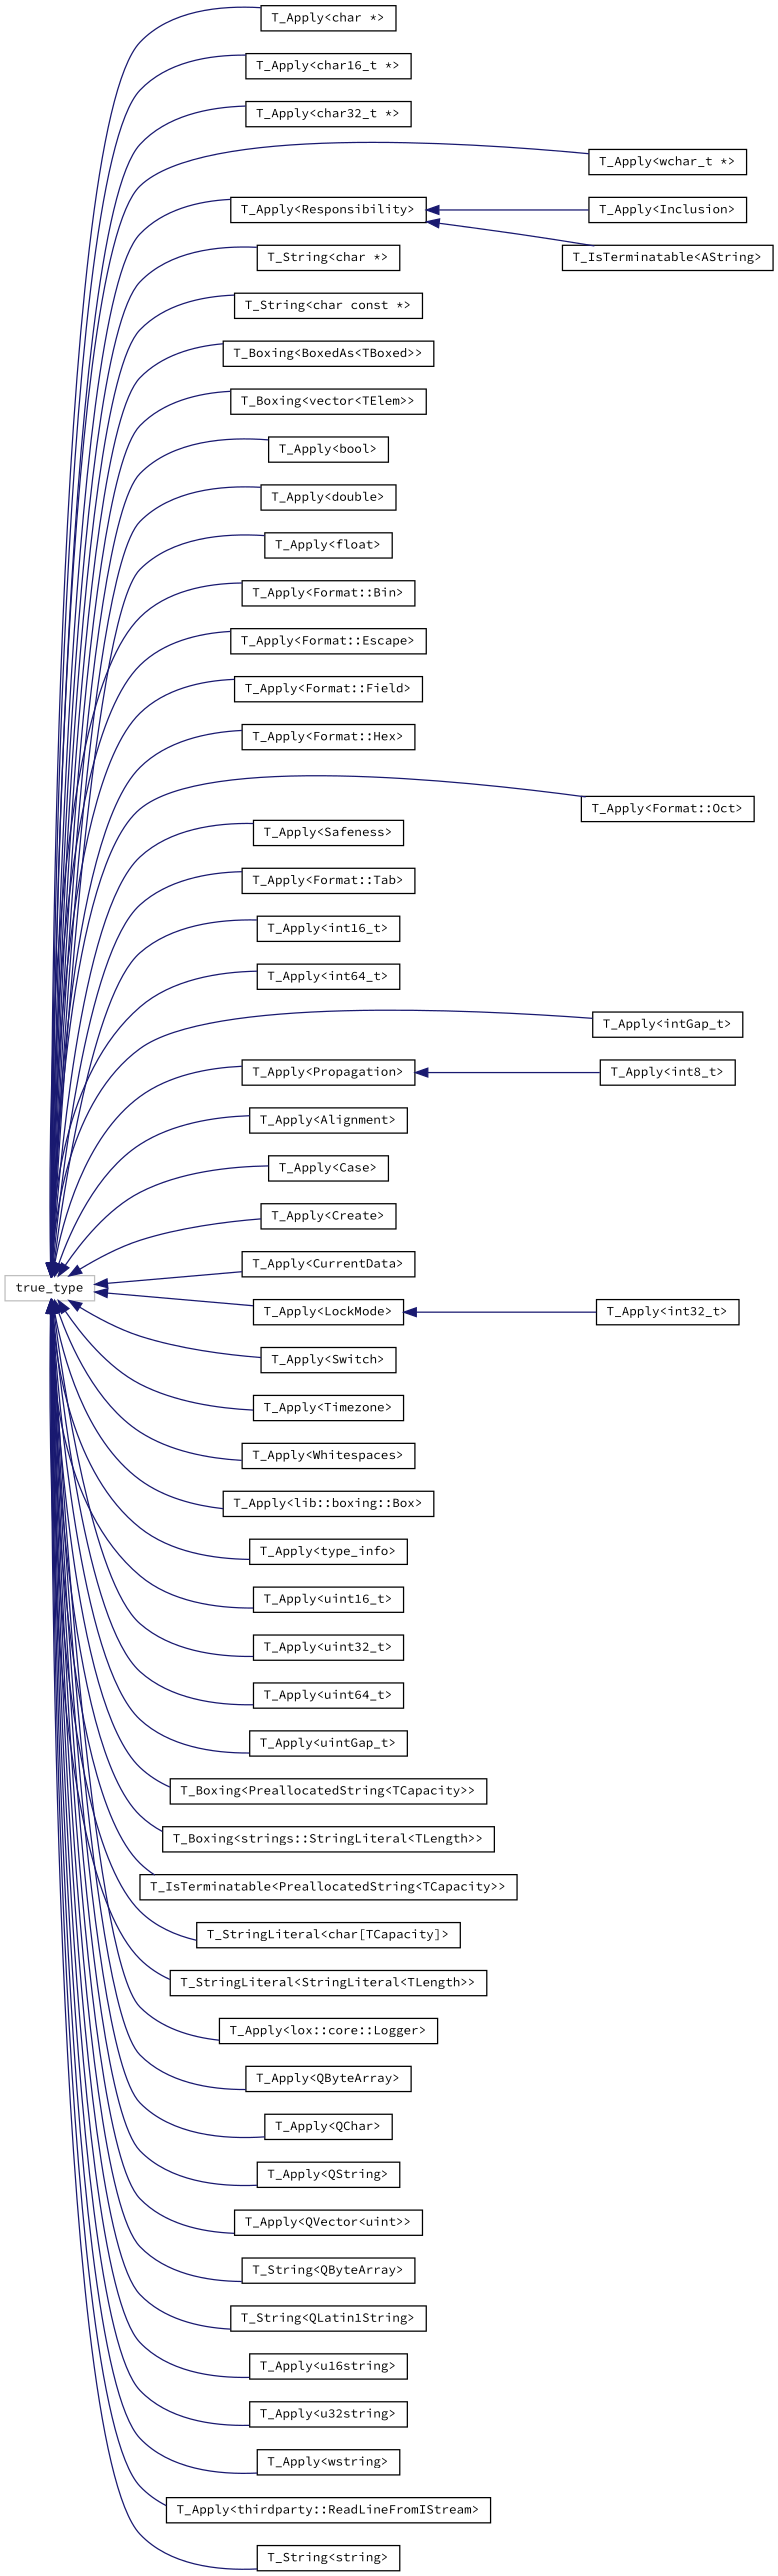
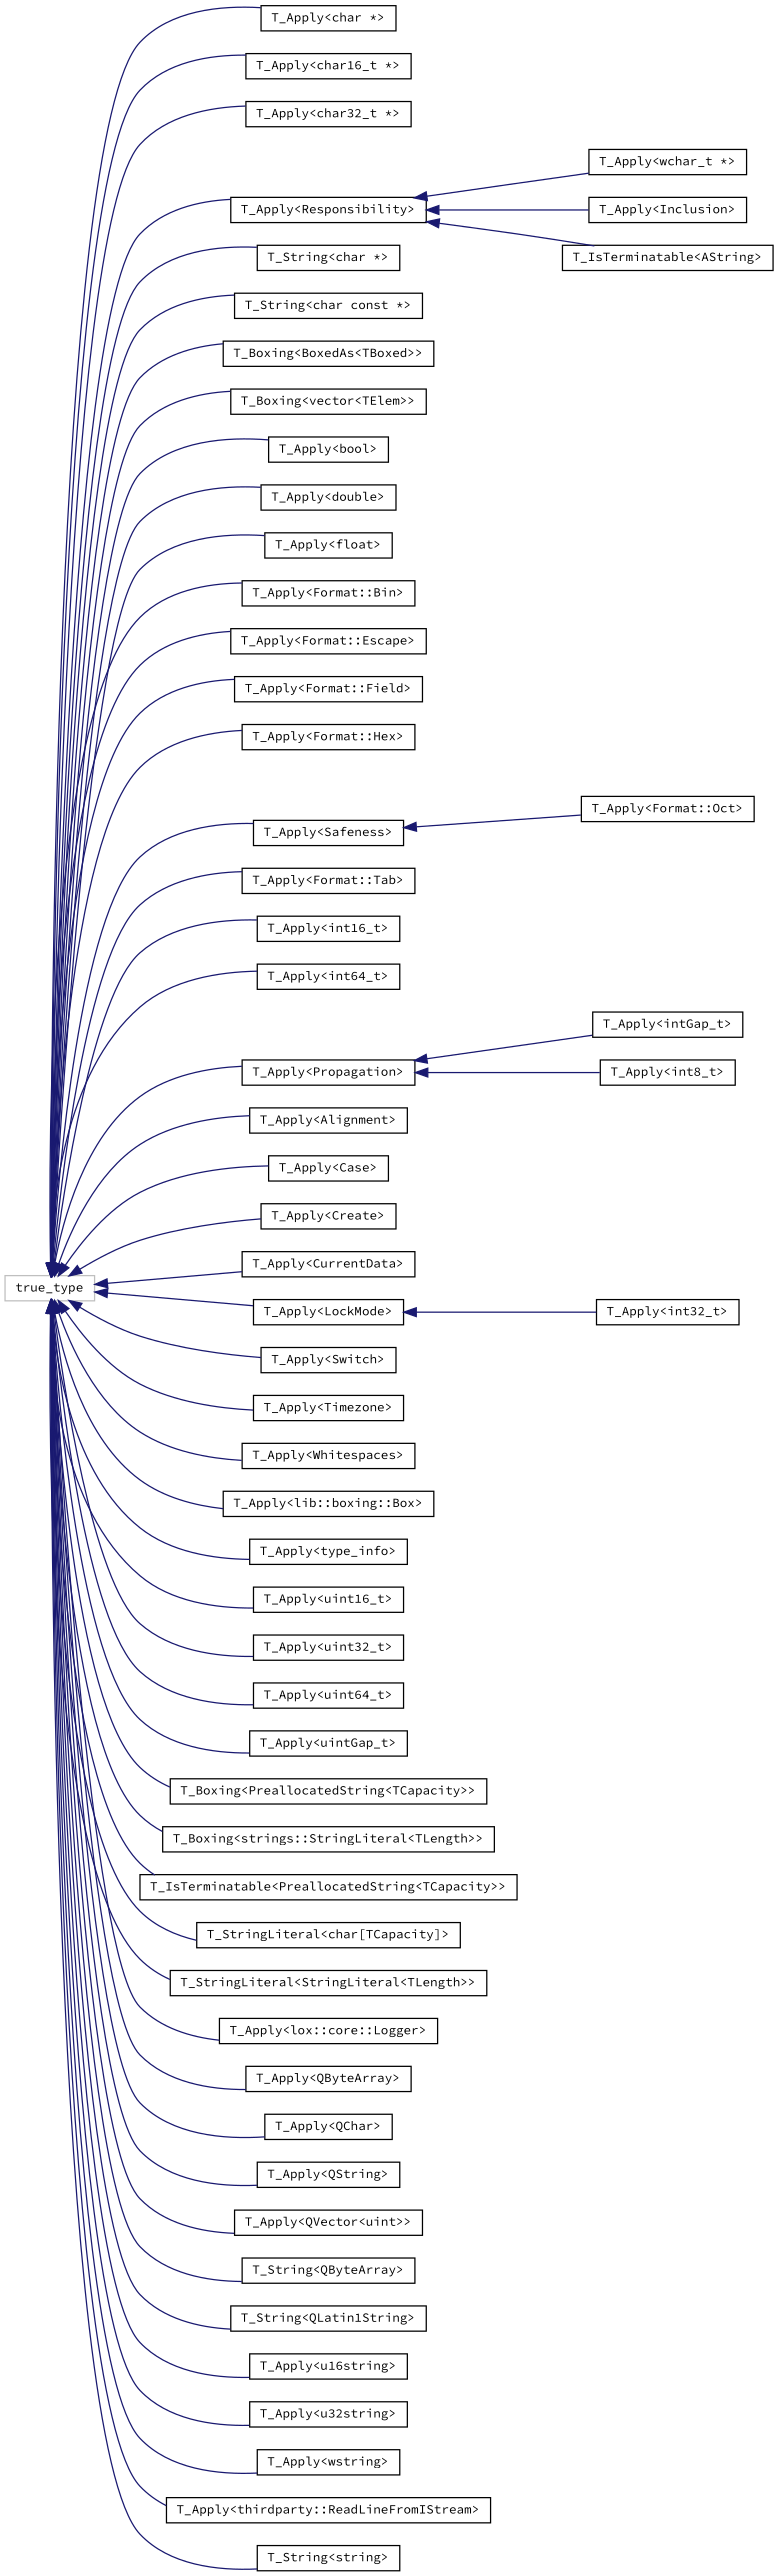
(122, 227) -> (508, 185)
(135, 816) -> (499, 821)
(244, 1018) -> (510, 1047)
